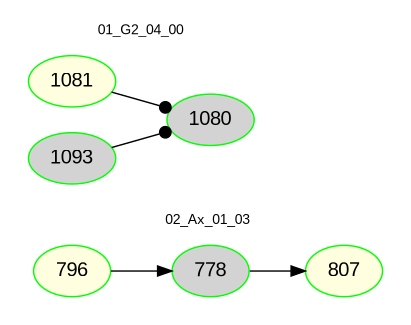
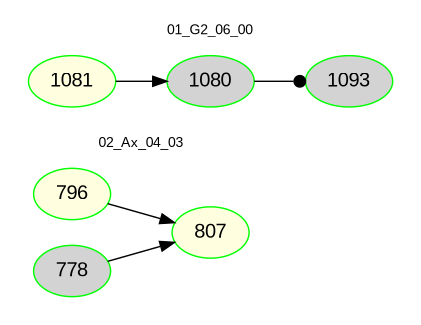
(141, 31) -> (211, 31)
(136, 99) -> (134, 81)
(136, 141) -> (274, 81)
(208, 220) -> (141, 143)
(134, 271) -> (134, 211)
